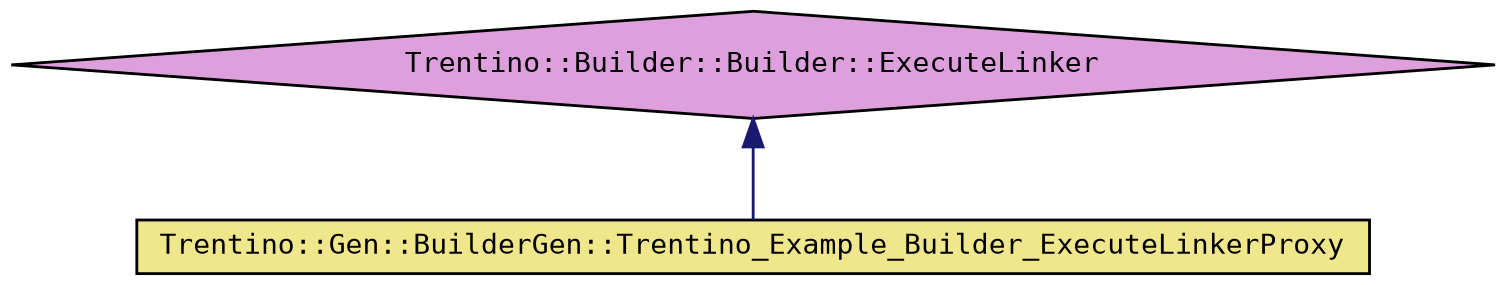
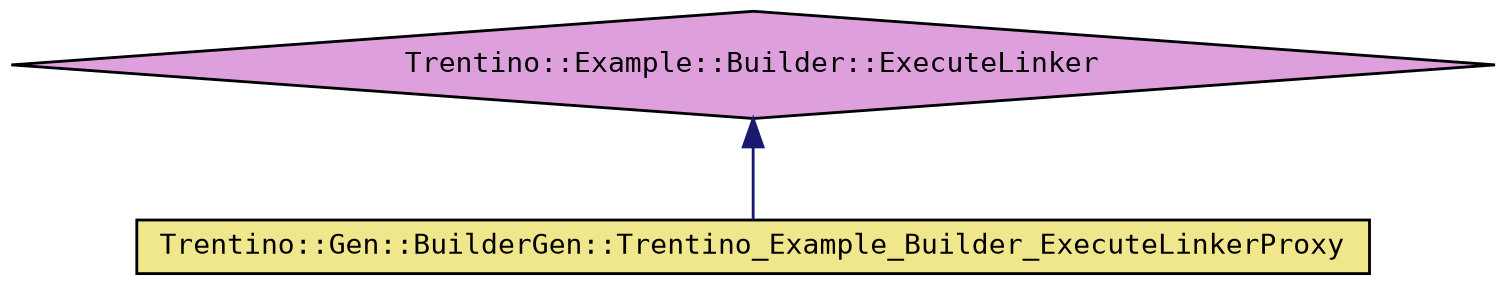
(753, 65) -> (753, 65)
